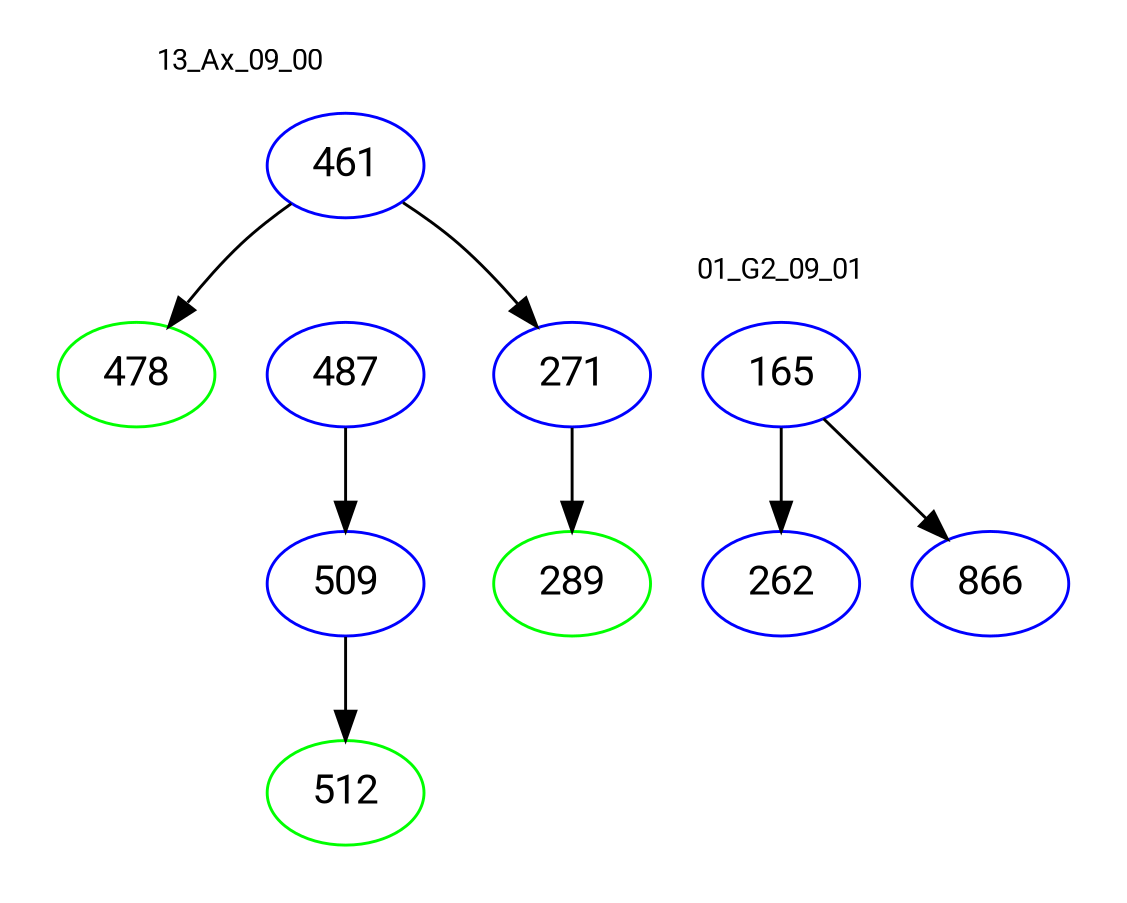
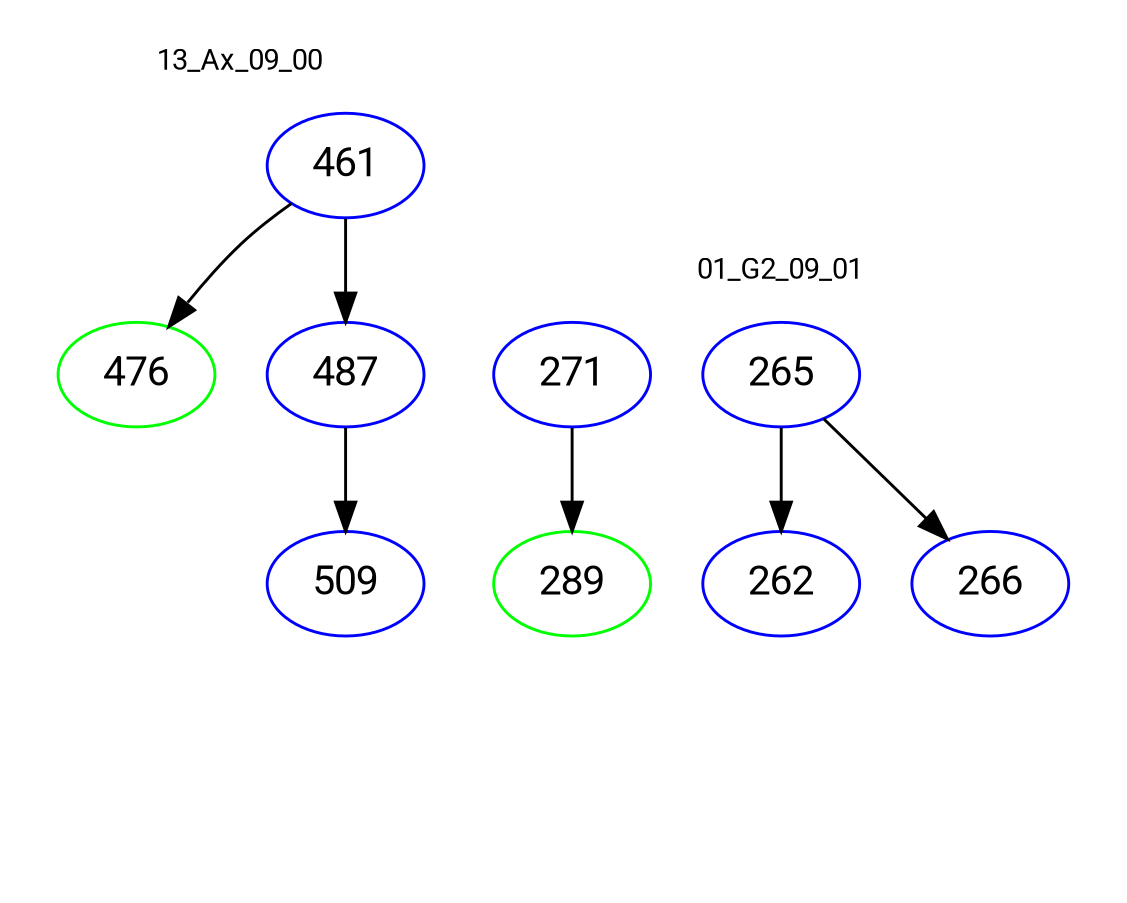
(489, 273) -> (346, 256)
(136, 375) -> (136, 375)
(781, 375) -> (781, 375)
(990, 584) -> (990, 584)
(346, 793) -> none
